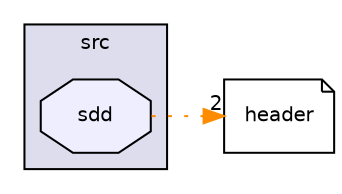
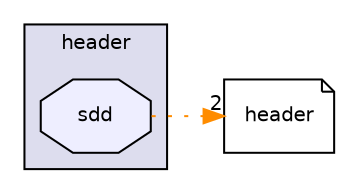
(96, 44) -> (96, 44)
